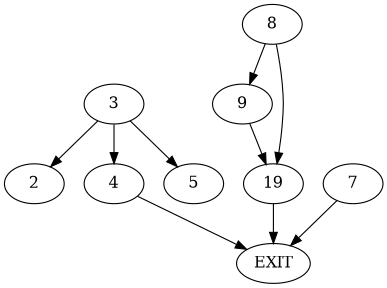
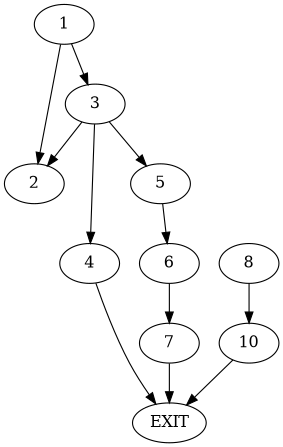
none -> (64, 24)
(242, 104) -> none
(273, 184) -> (249, 343)
none -> (169, 263)
